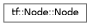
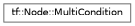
(45, 13) -> (67, 13)
